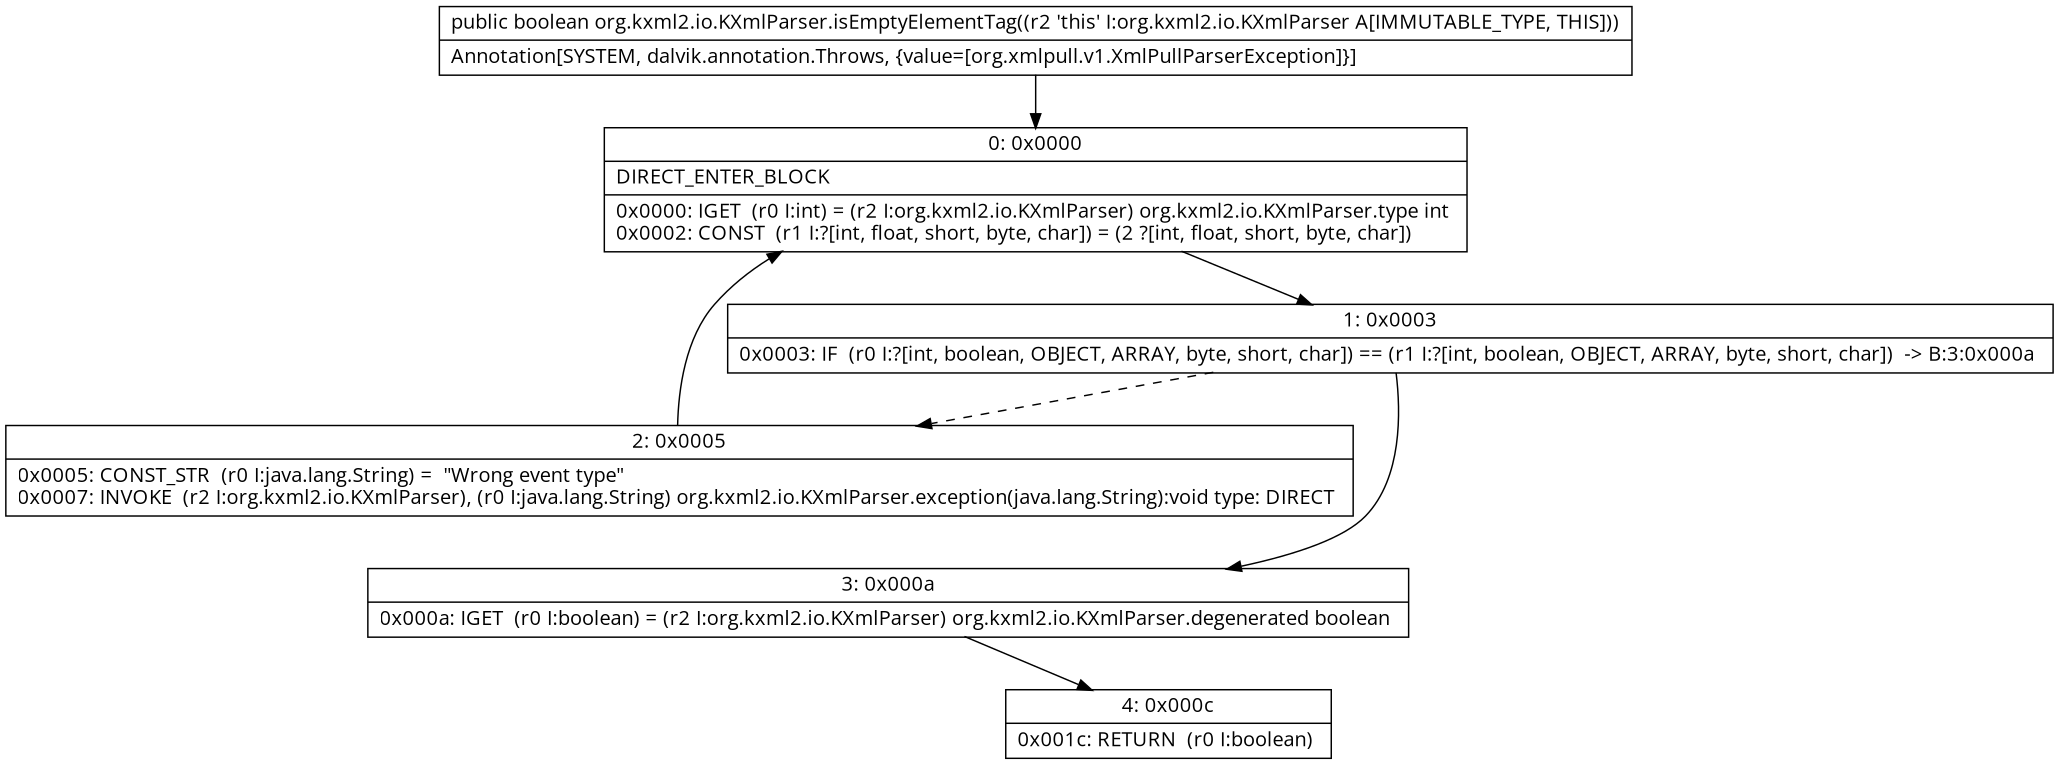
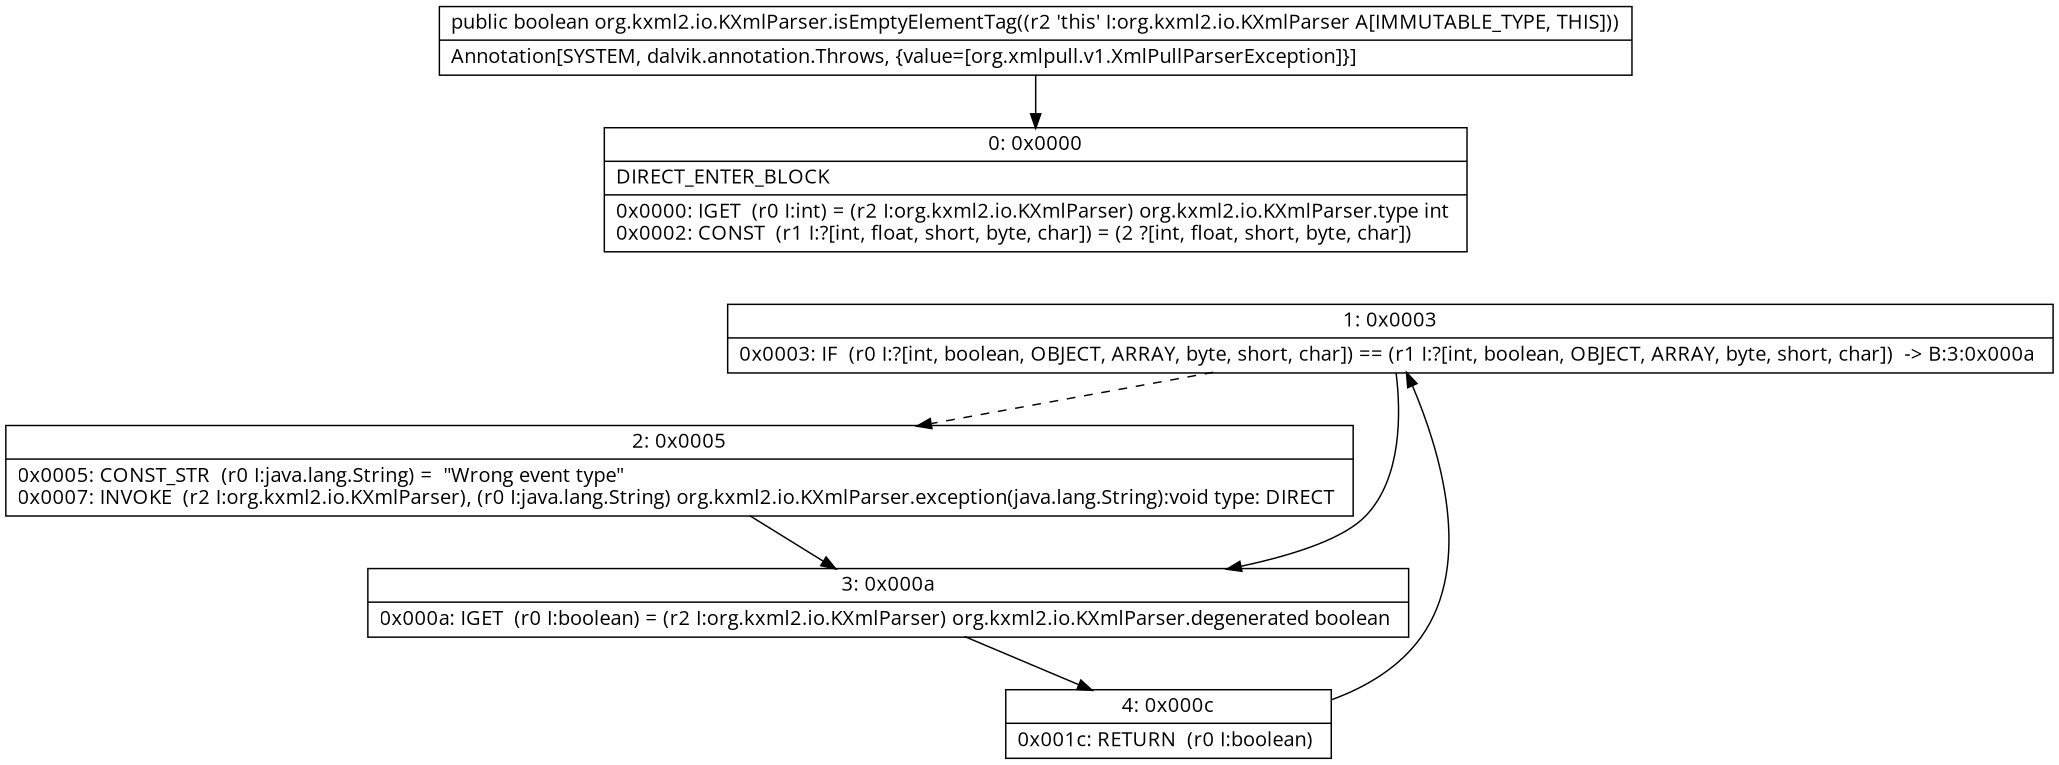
(1240, 275) -> (1447, 567)
(699, 328) -> (786, 538)
